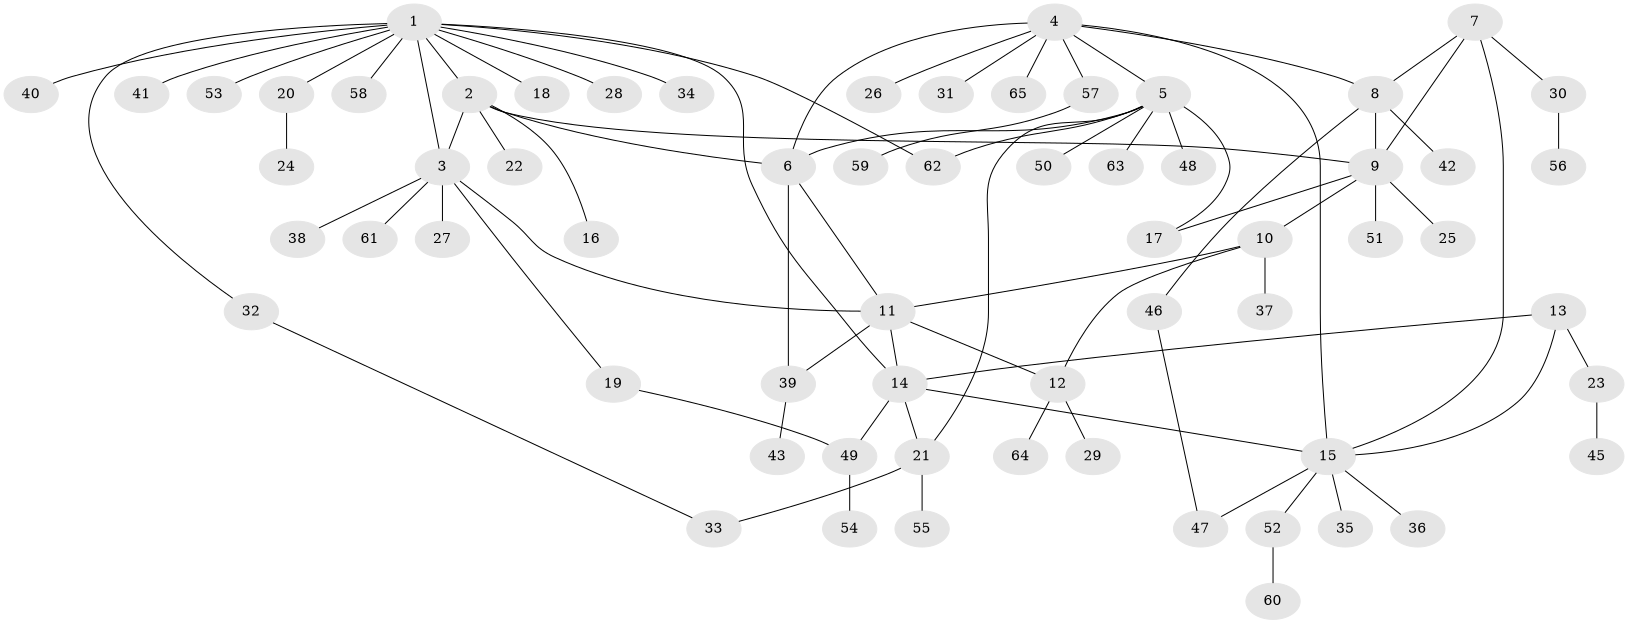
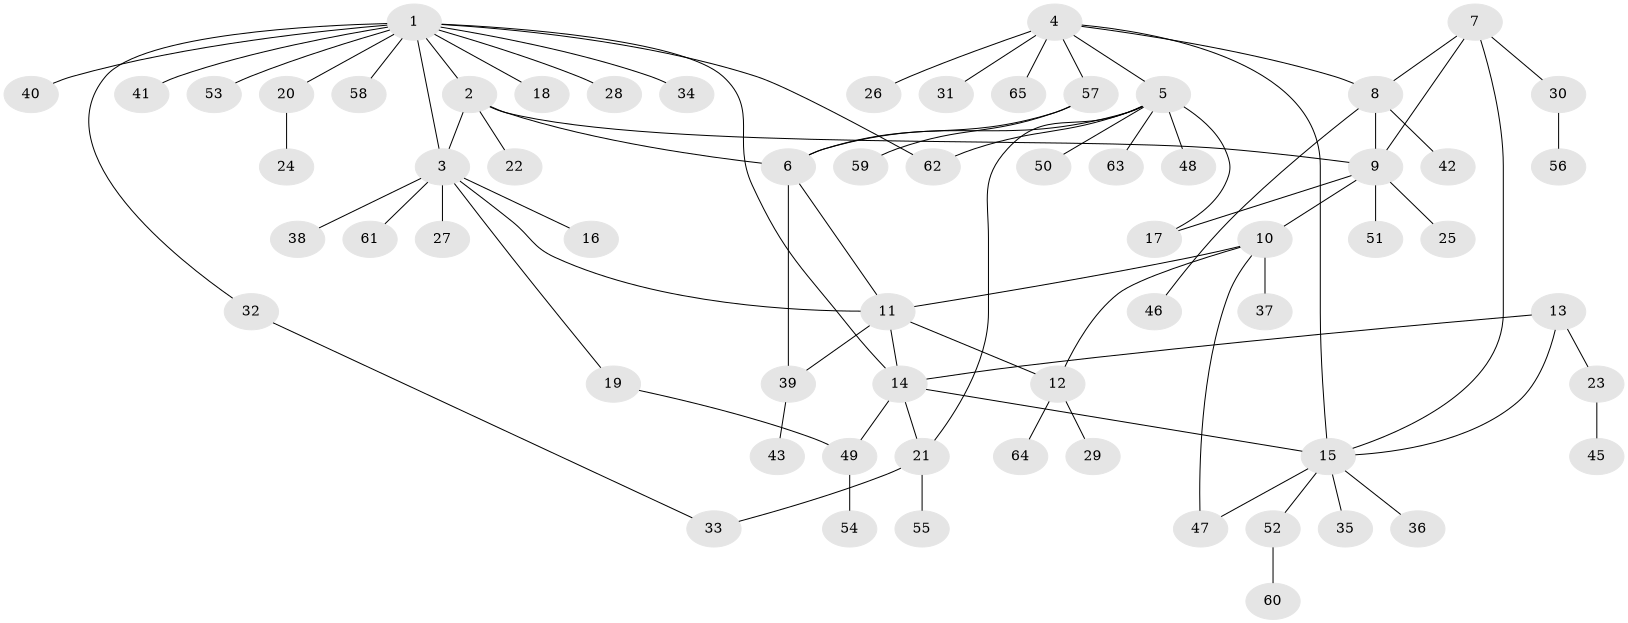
(887, 49) -> (940, 131)
(553, 152) -> (517, 203)
(1178, 420) -> (1208, 379)
